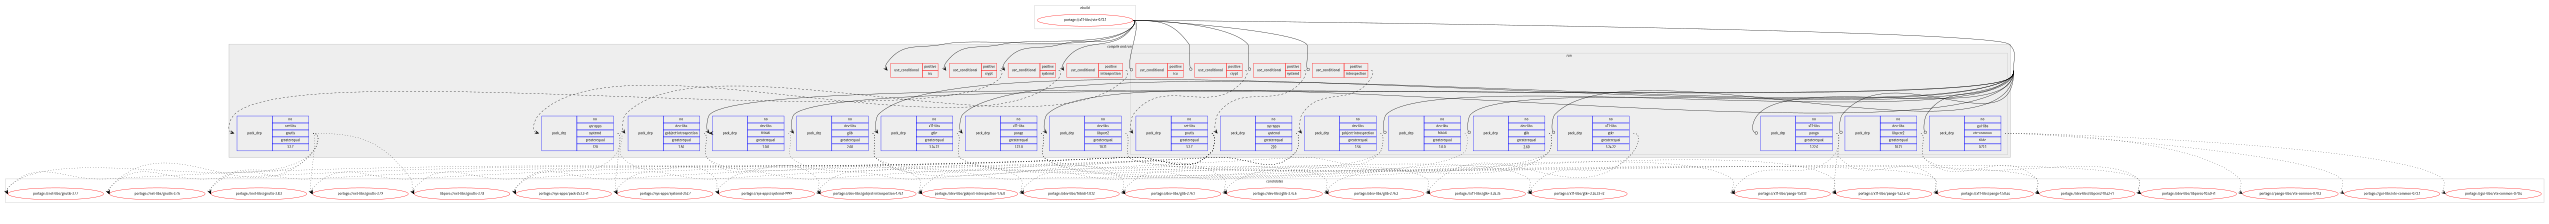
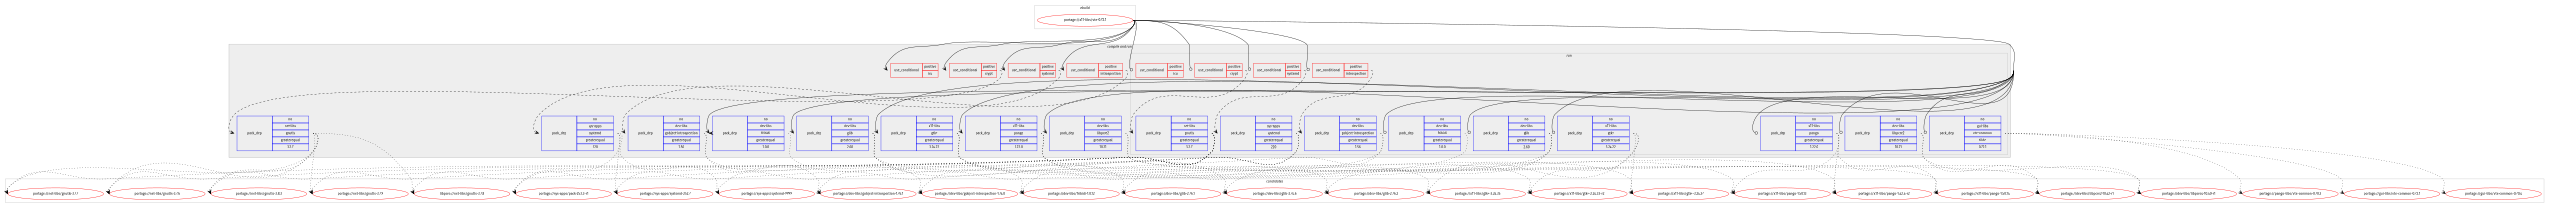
none -> (1681, 194)
(1986, 194) -> (1986, 194)
